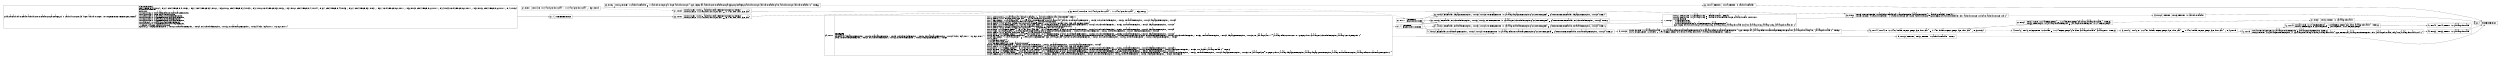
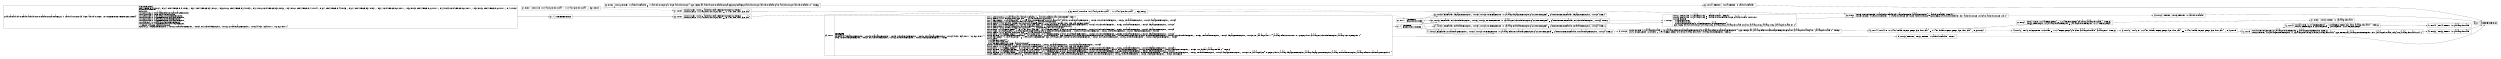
(2489, 23) -> (2489, 23)
